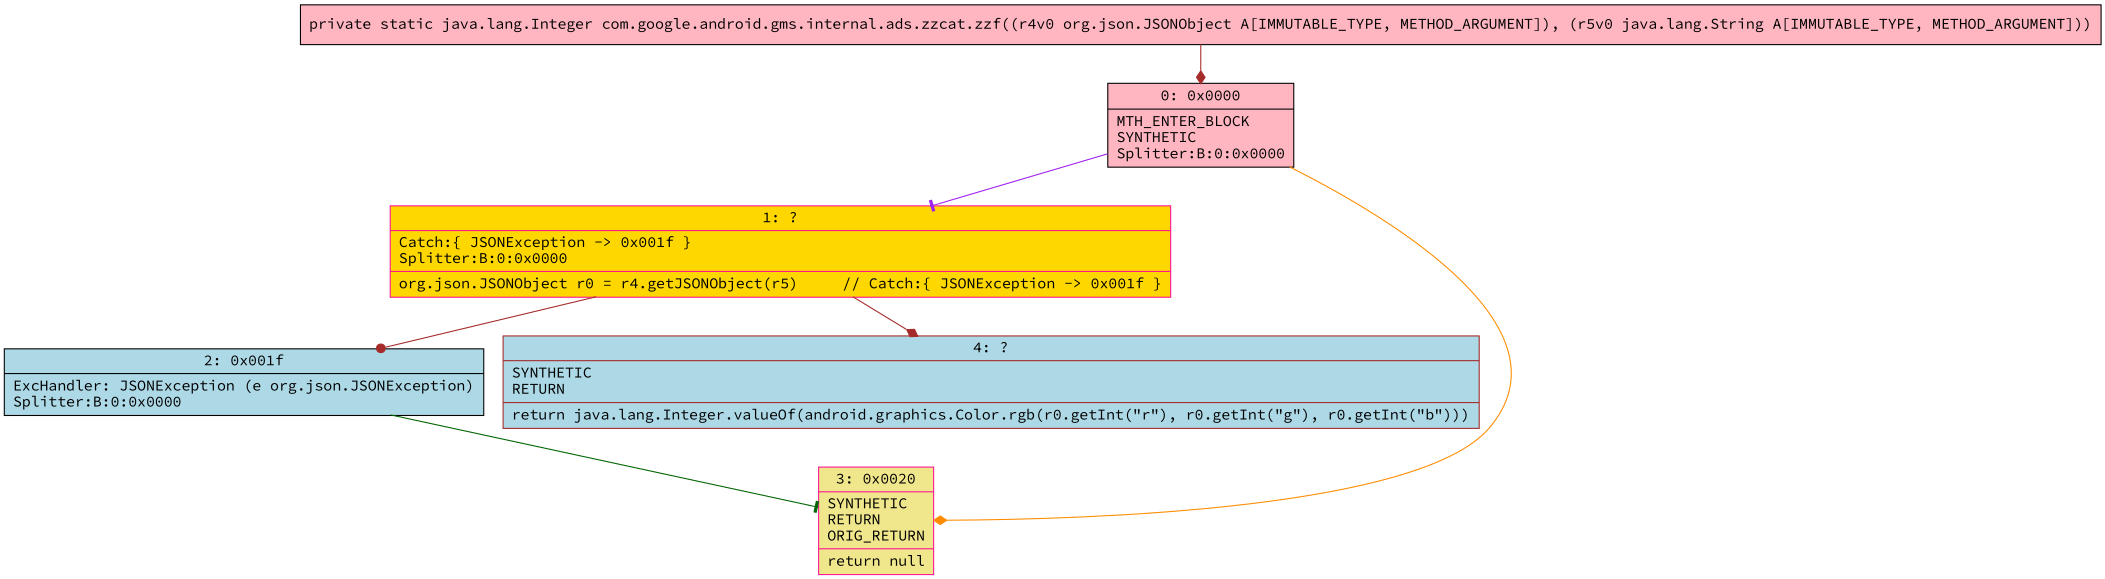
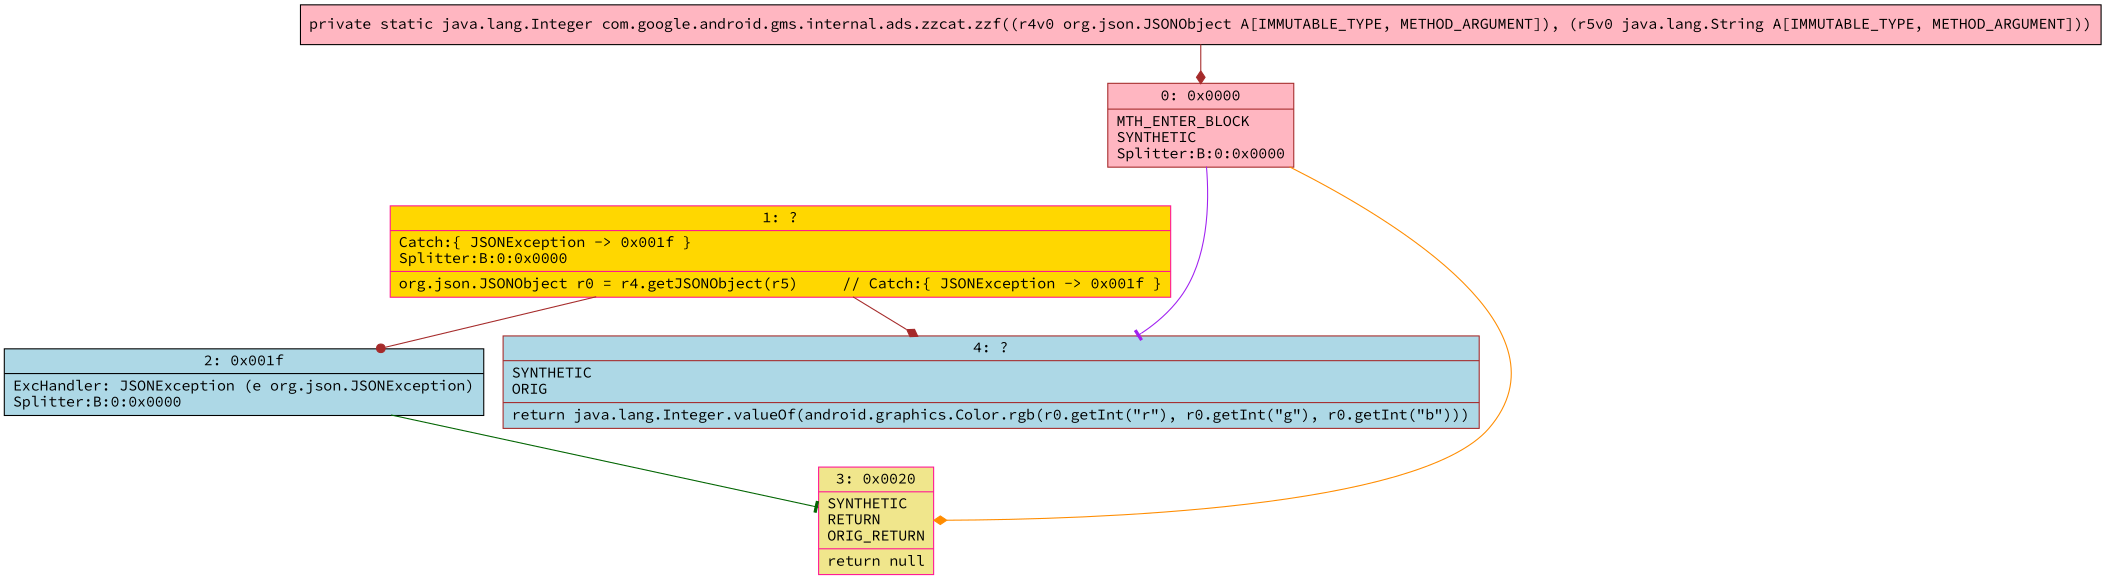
(1201, 125) -> (1201, 125)
(1021, 179) -> (1198, 260)
(539, 389) -> (530, 389)
